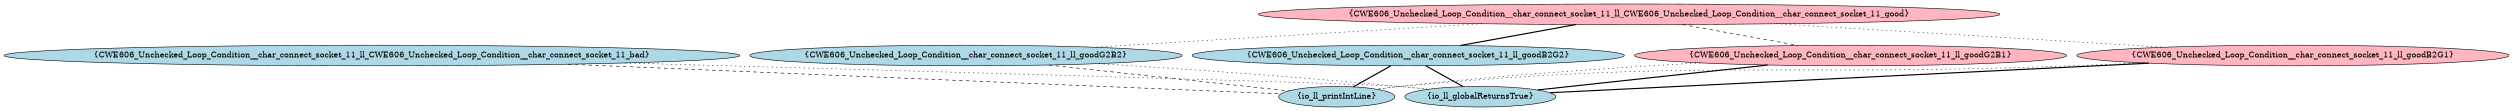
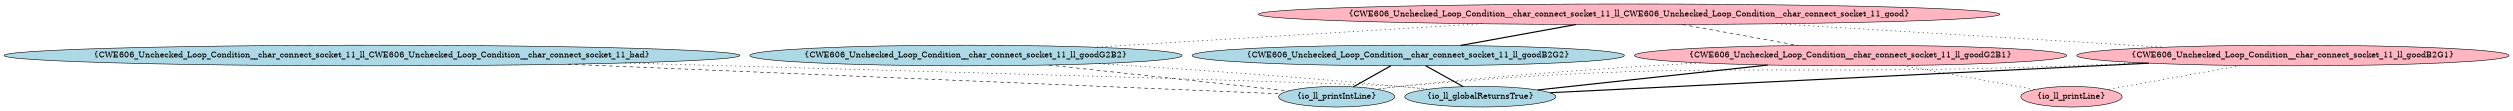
none -> (2071, 97)
